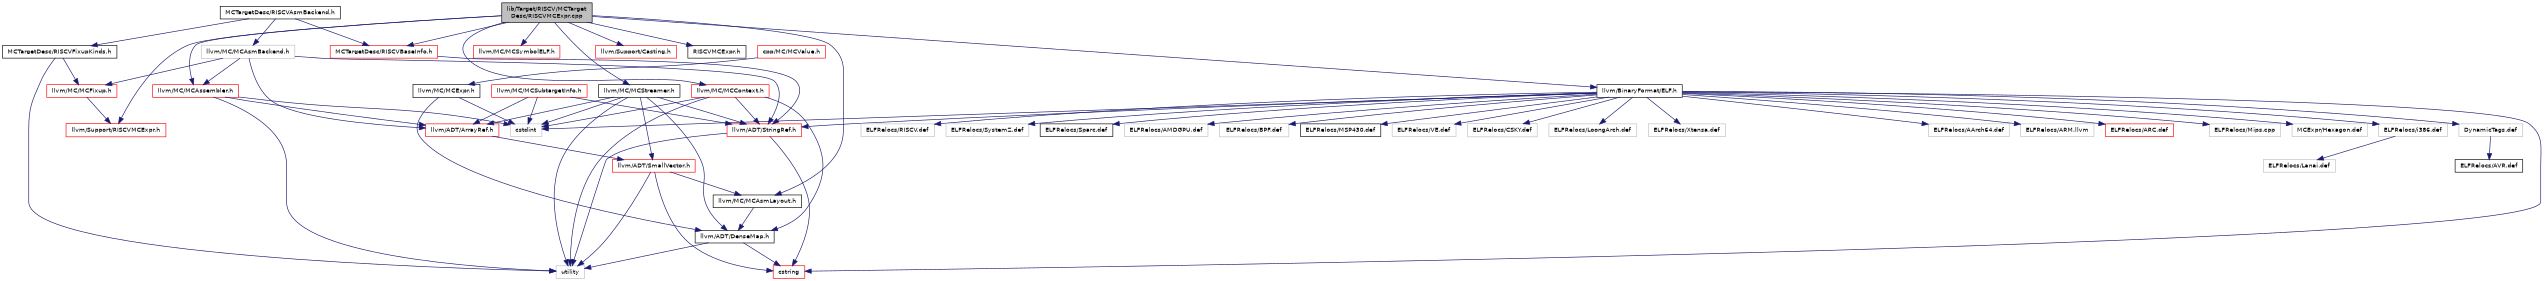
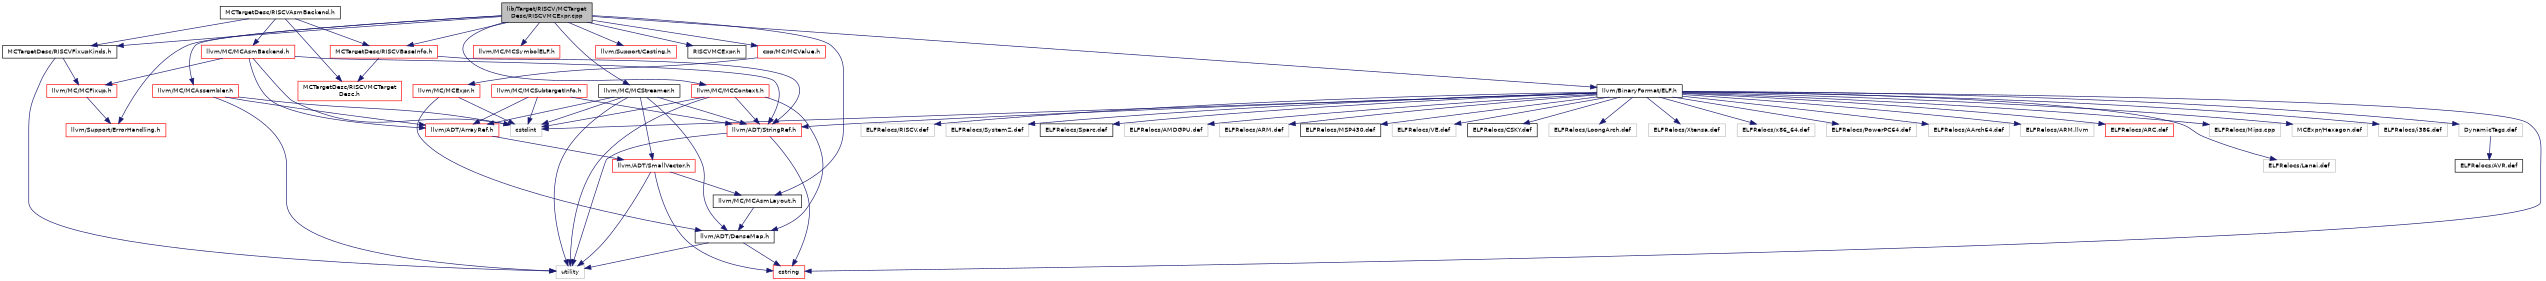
none -> (312, 30)
none -> (672, 33)
(248, 52) -> (248, 52)
(224, 70) -> (429, 120)
none -> (350, 91)
(446, 91) -> (446, 91)
(116, 130) -> (116, 130)
(1254, 130) -> (1254, 130)
(1502, 130) -> (1502, 130)
none -> (1776, 130)
none -> (1872, 130)
(2359, 147) -> (1980, 100)
